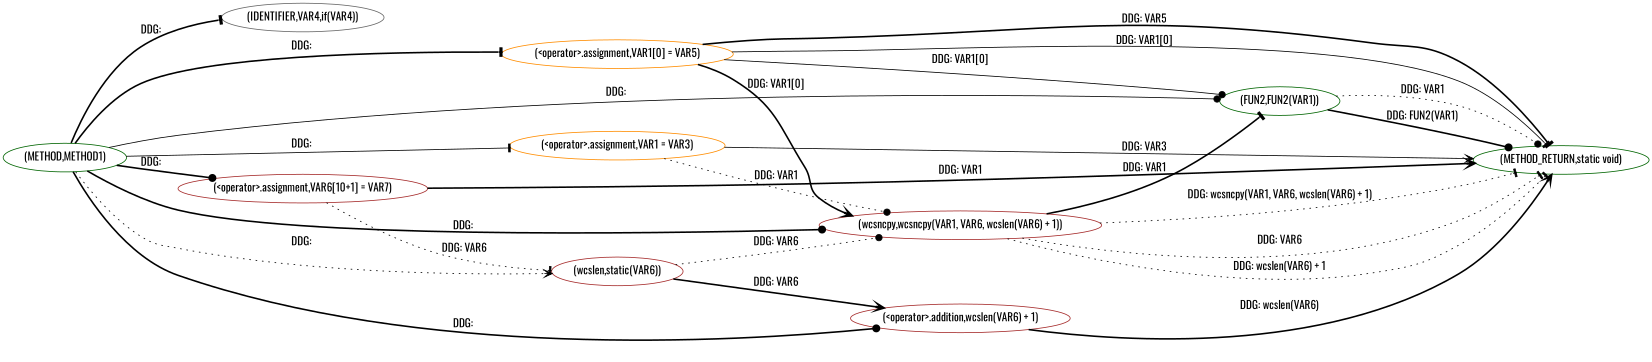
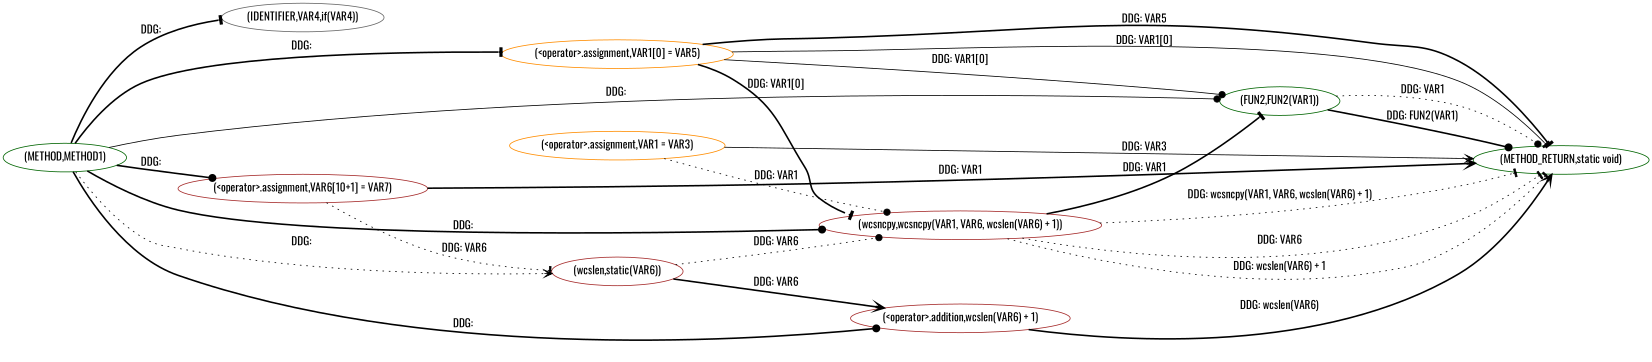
(782, 129) -> (782, 129)
(317, 152) -> none
